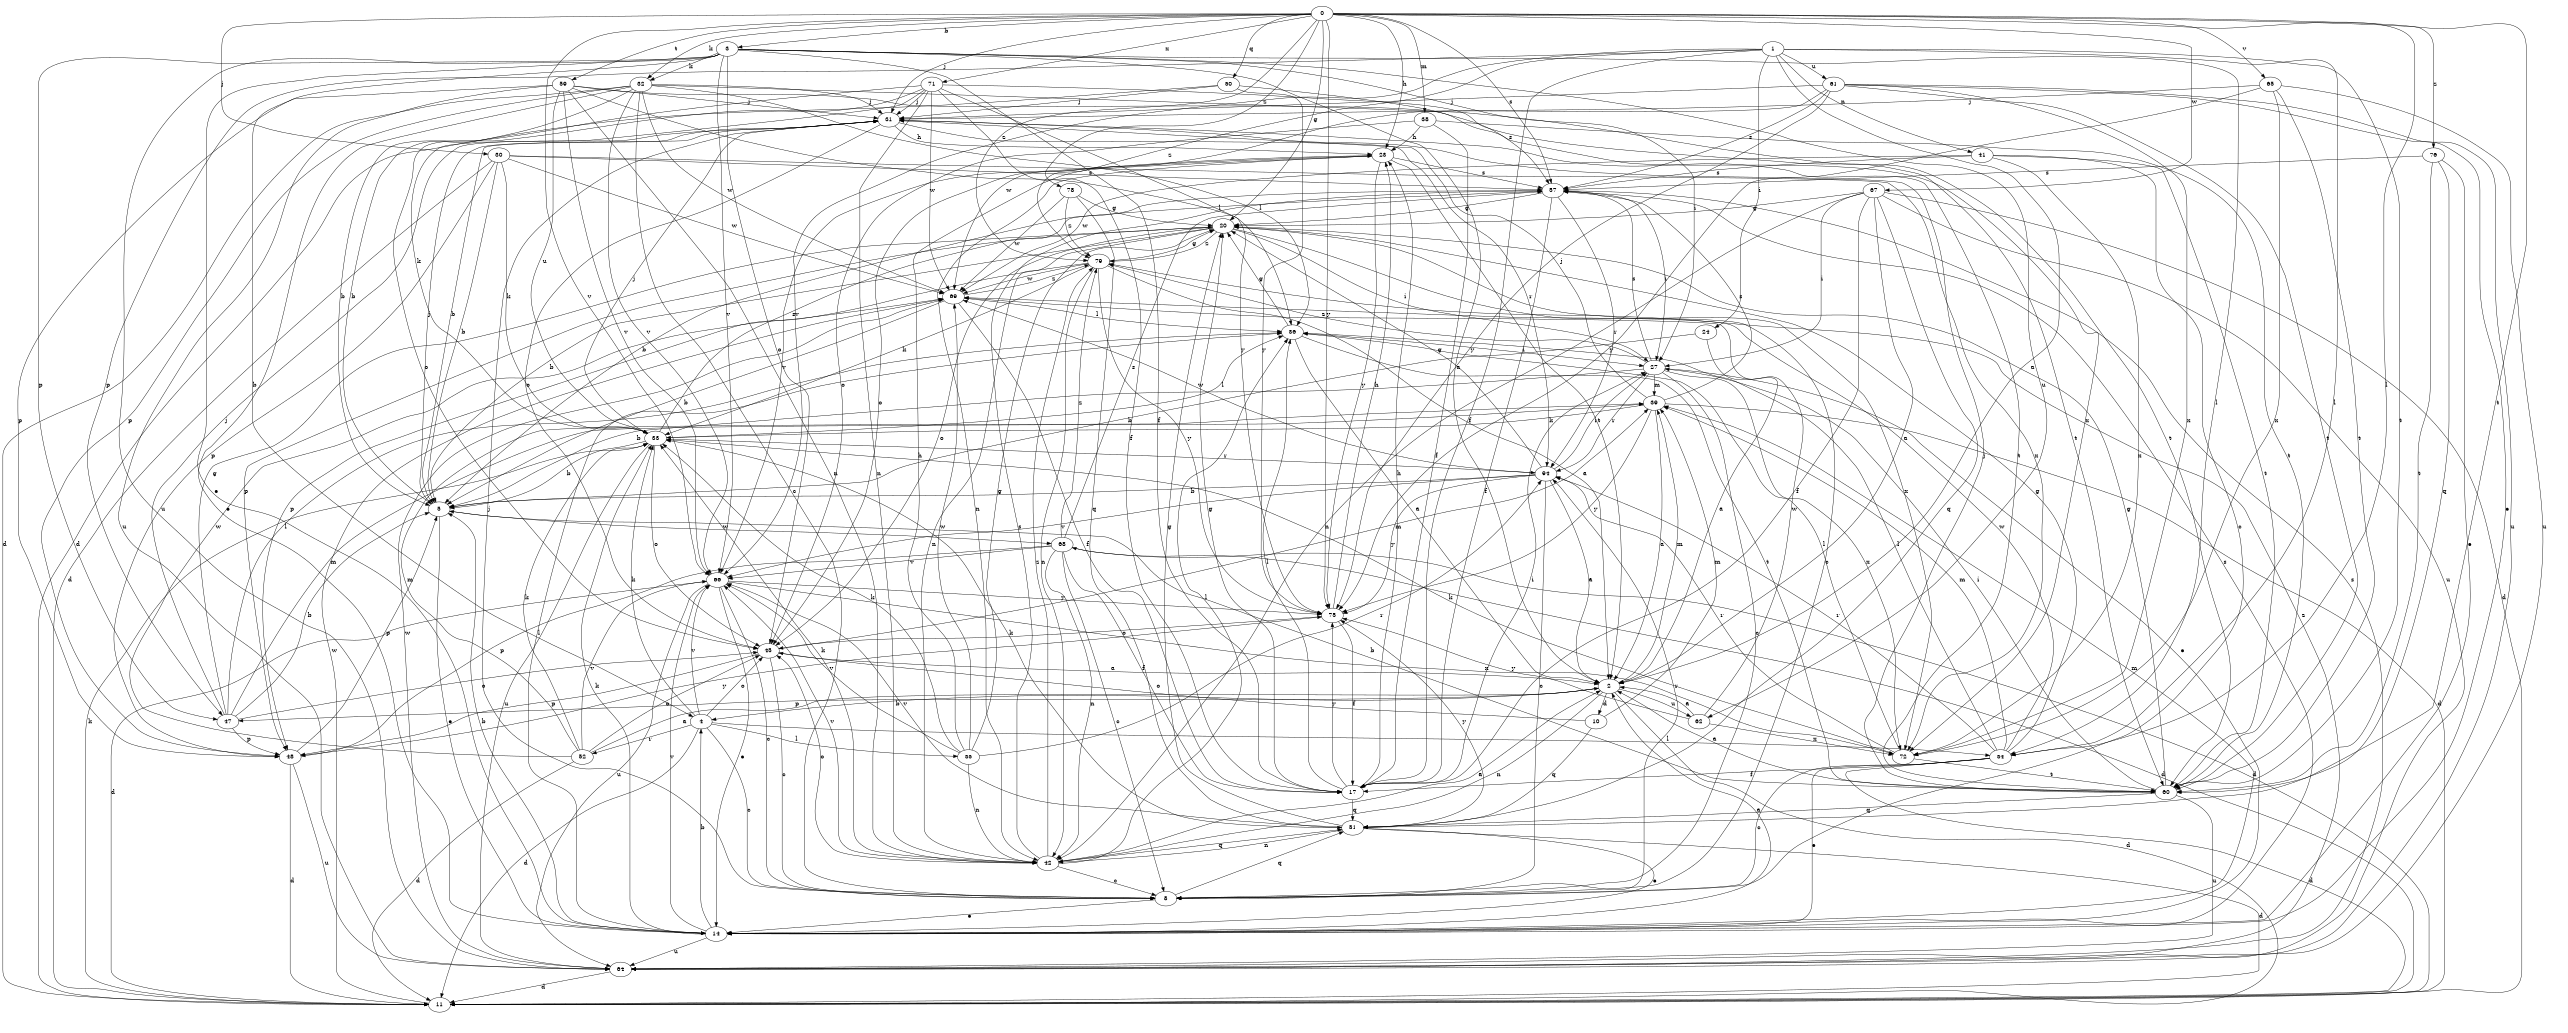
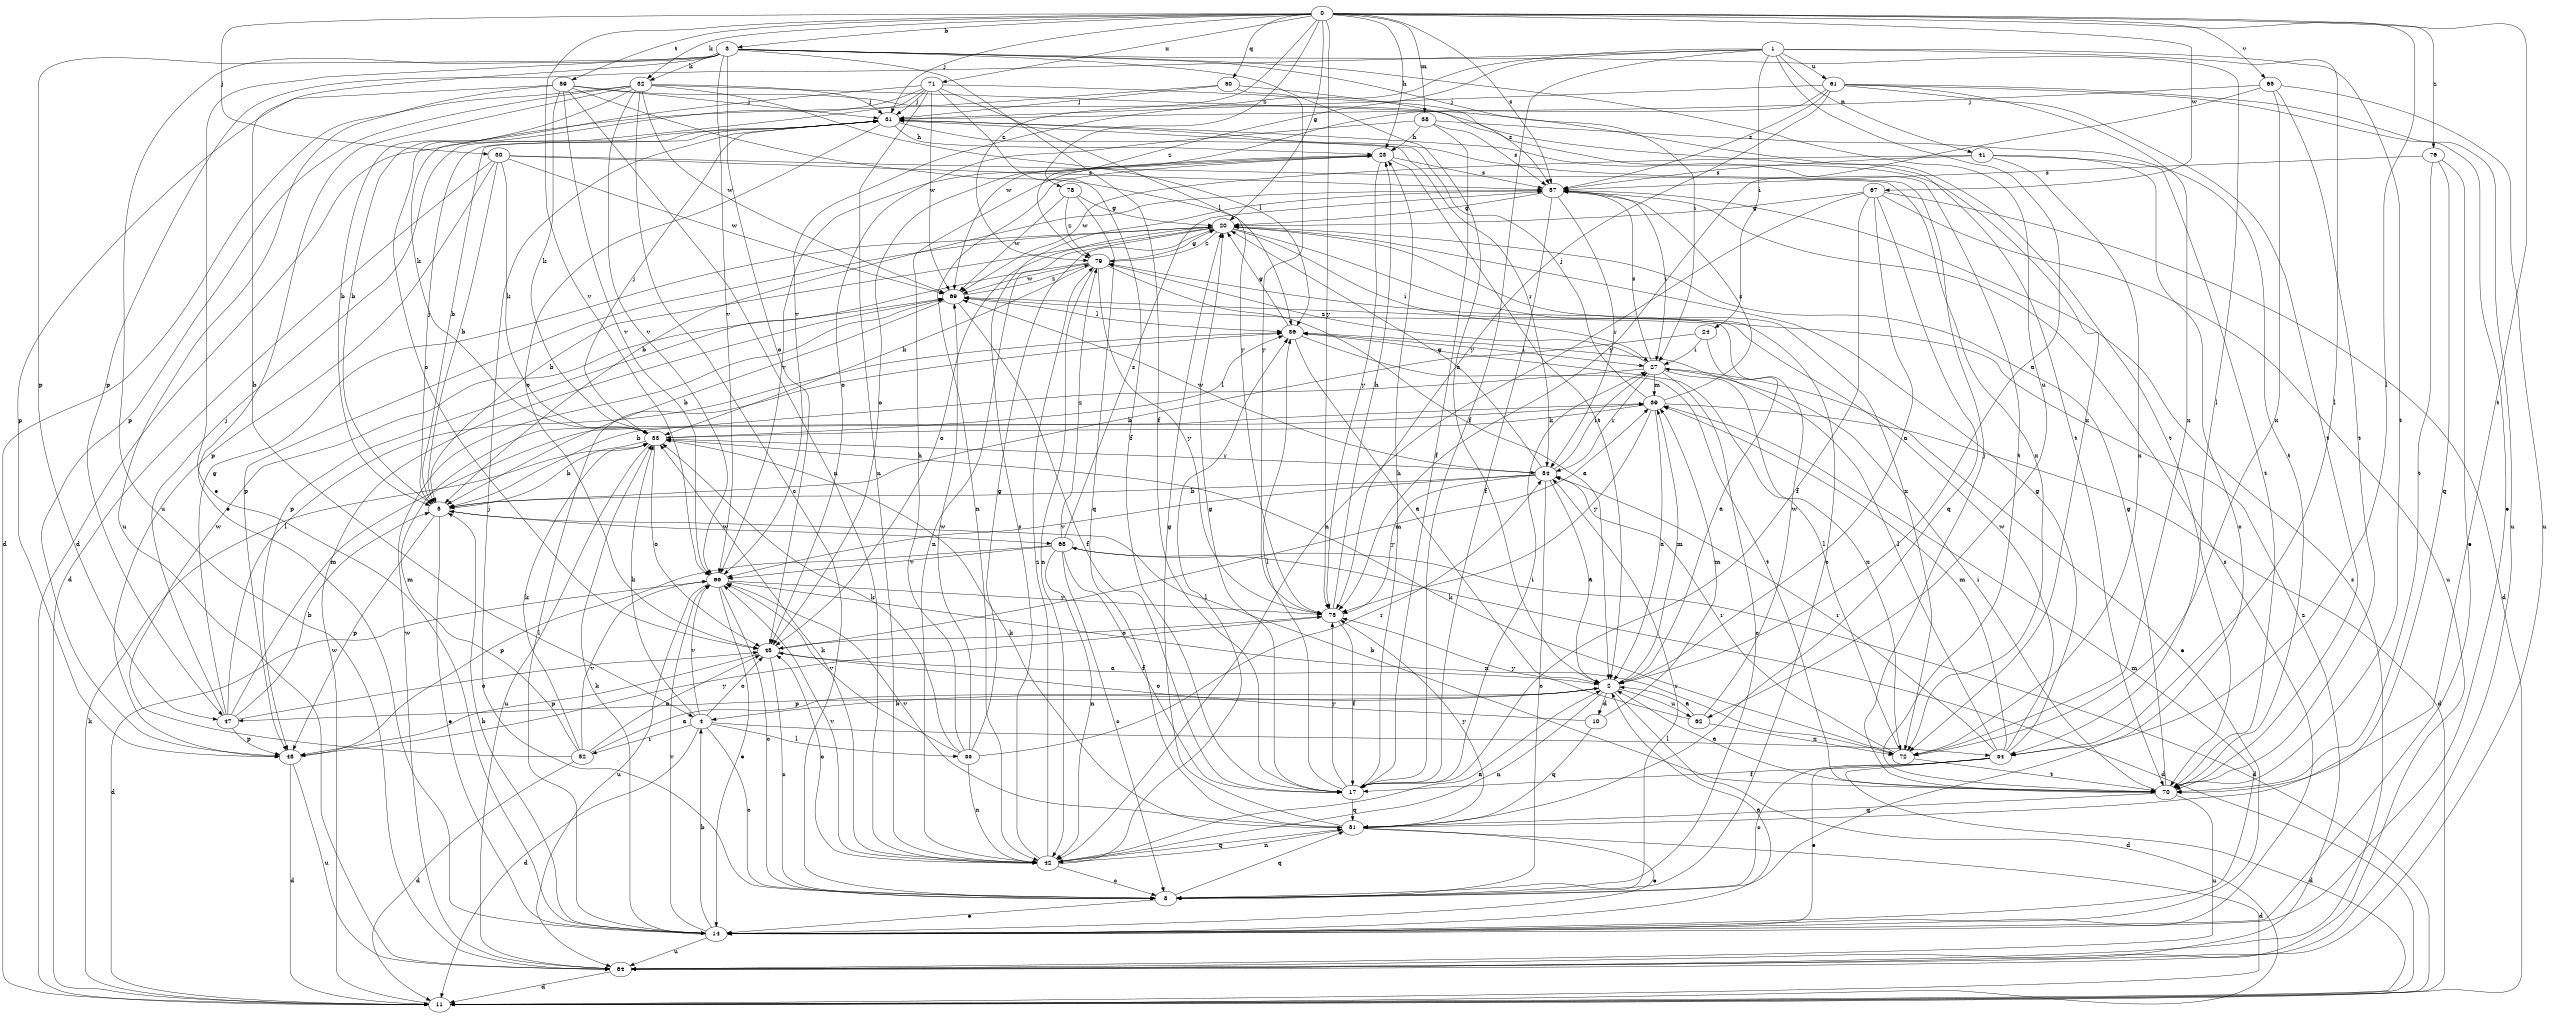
(1135, 212) -> (1486, 143)
(545, 261) -> (545, 261)
(1817, 324) -> (1687, 354)
(1546, 474) -> (1546, 474)
(375, 650) -> (356, 626)
(2166, 792) -> (2166, 792)
